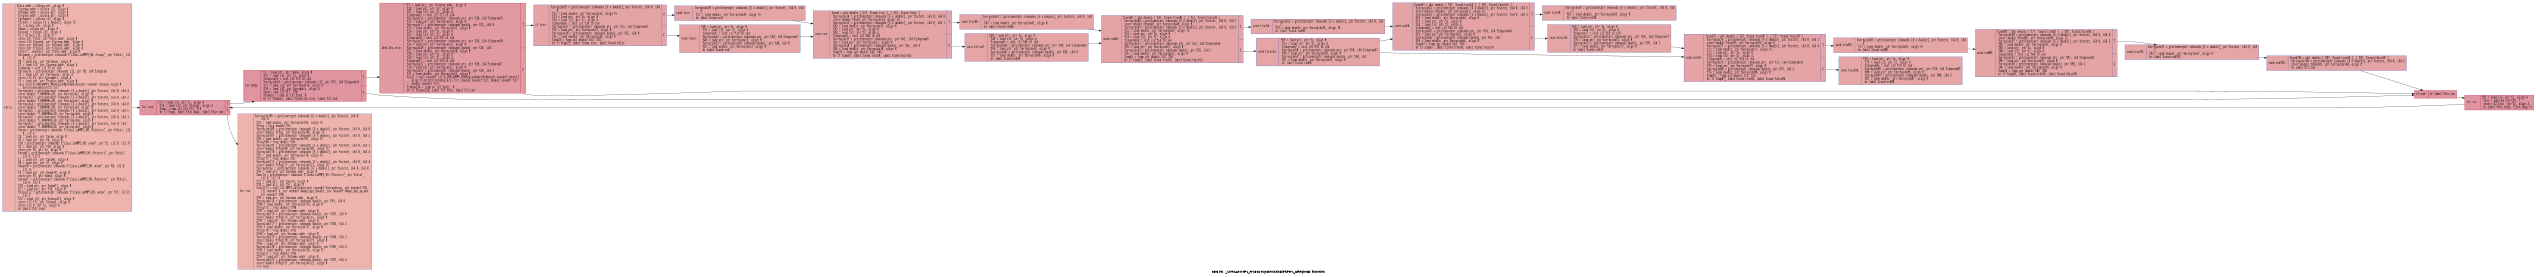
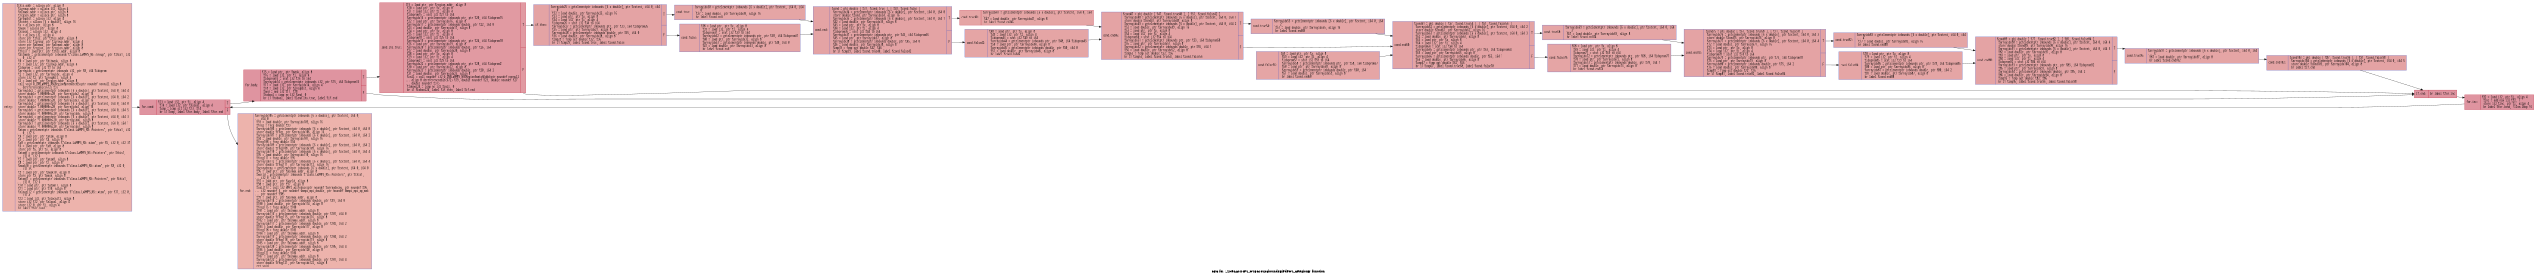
(1027, 22) -> (1027, 18)
(1249, 51) -> (1317, 47)
(1531, 55) -> (1672, 41)
none -> (1968, 63)
